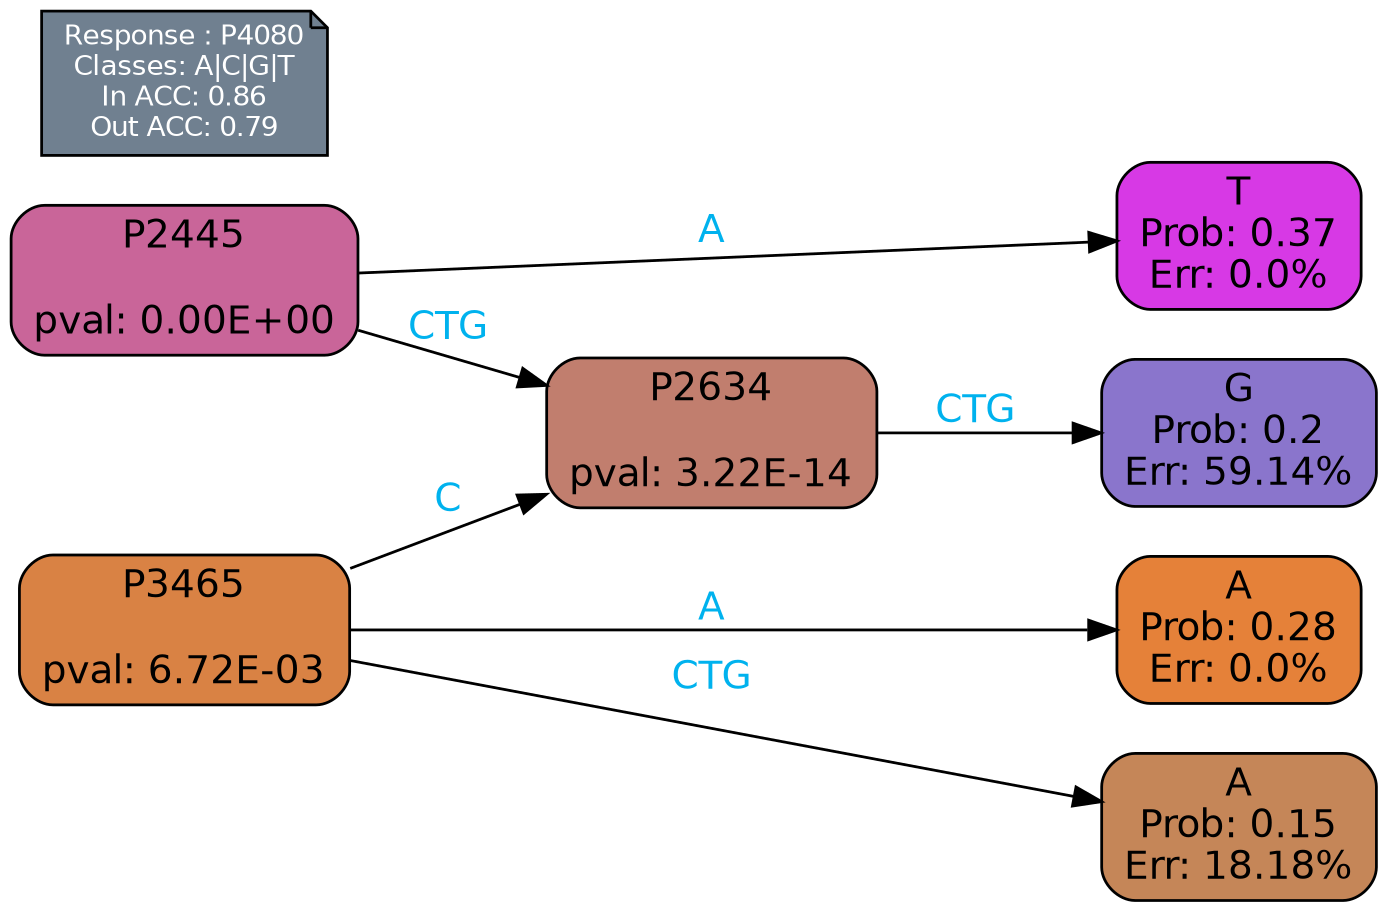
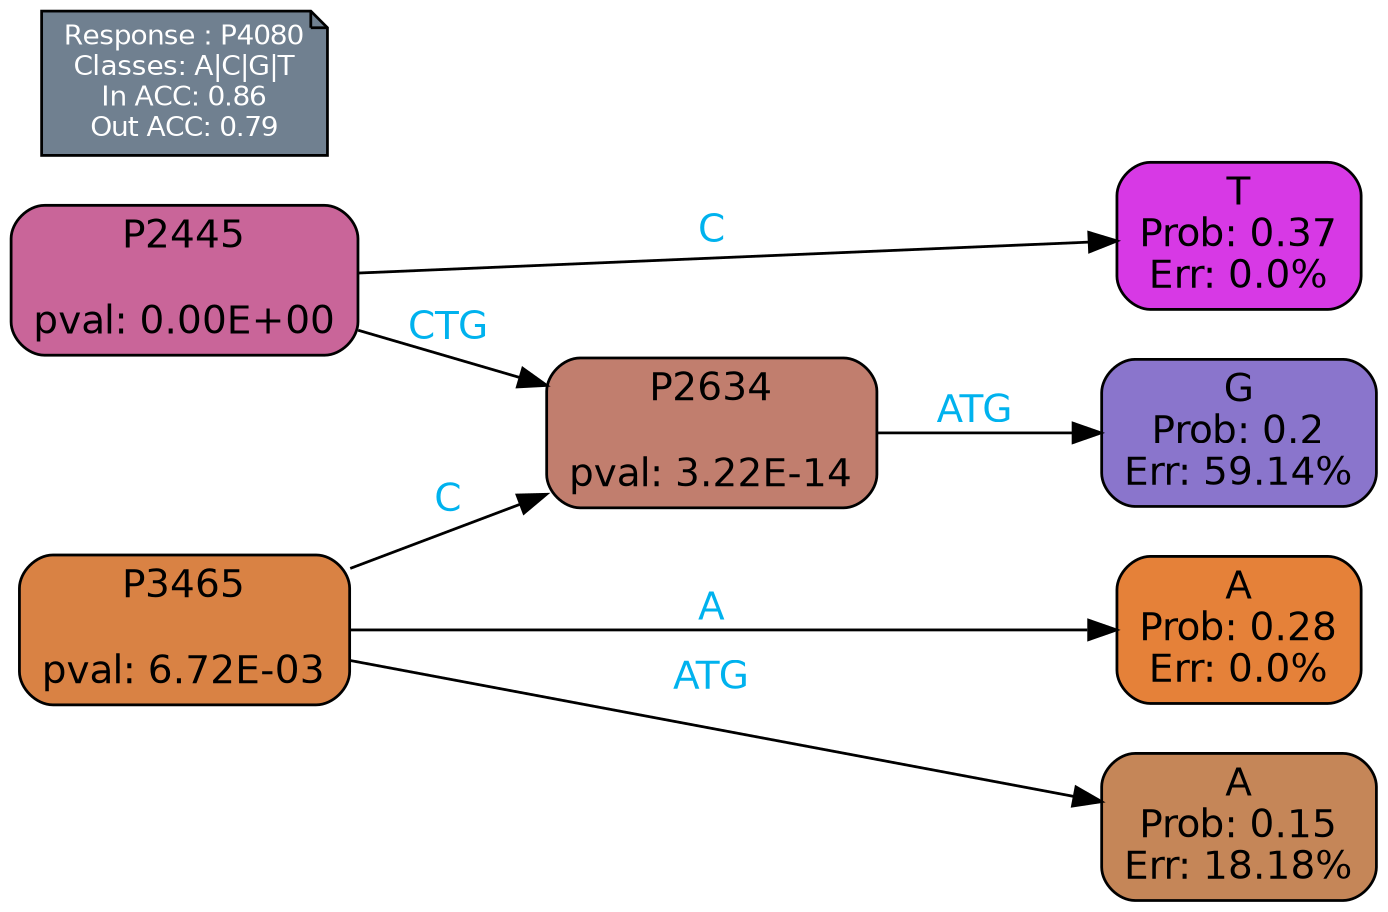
(712, 232) -> (712, 232)
(975, 412) -> (975, 412)
(712, 678) -> (712, 678)
